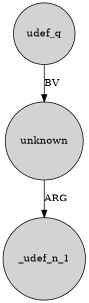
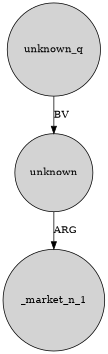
(44, 34) -> (54, 50)
(44, 259) -> (54, 300)
